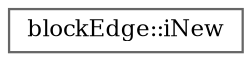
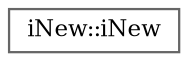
(126, 31) -> (94, 31)
